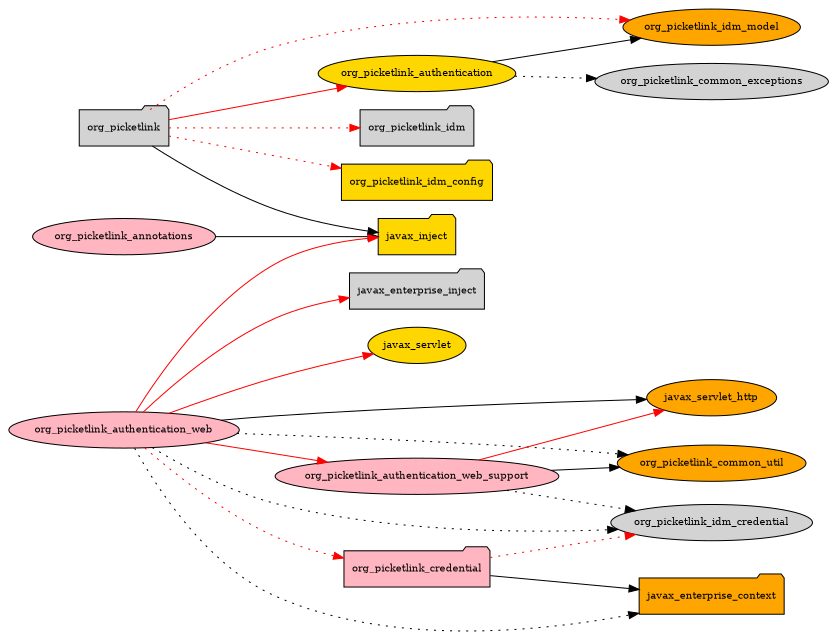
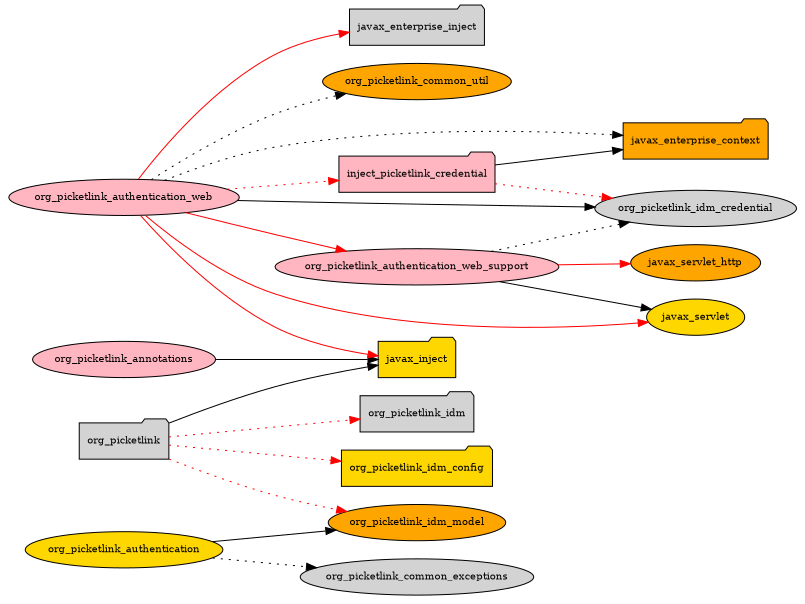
(253, 104) -> none
(429, 407) -> none
(580, 469) -> (570, 295)
(373, 521) -> (411, 204)
(417, 569) -> (417, 174)
